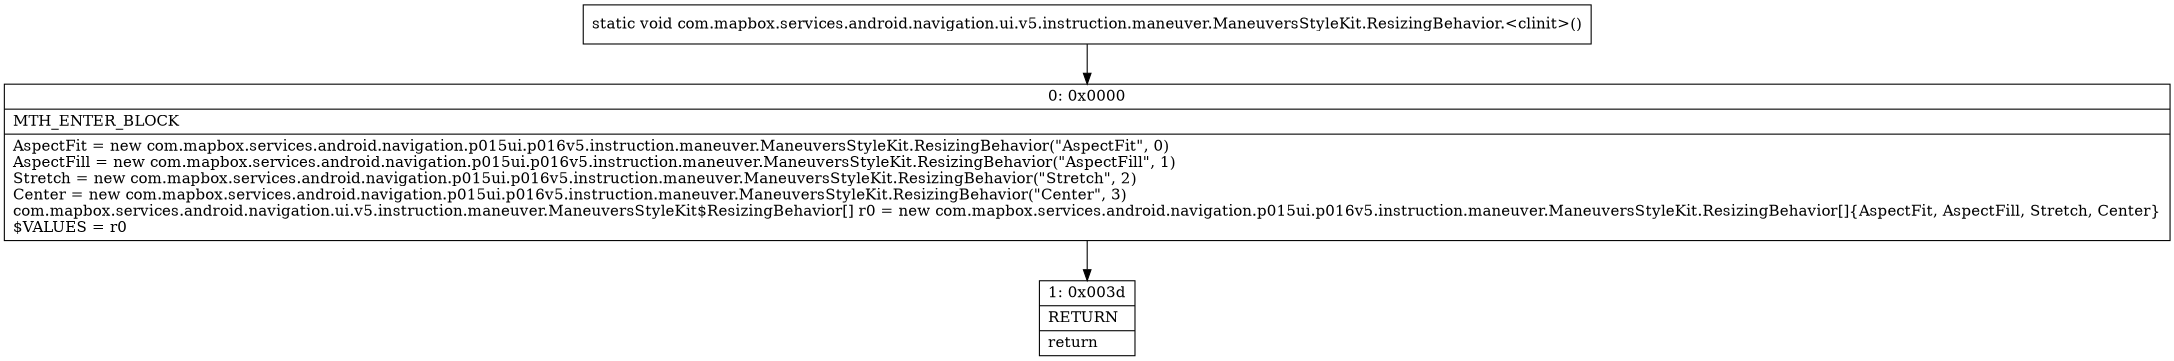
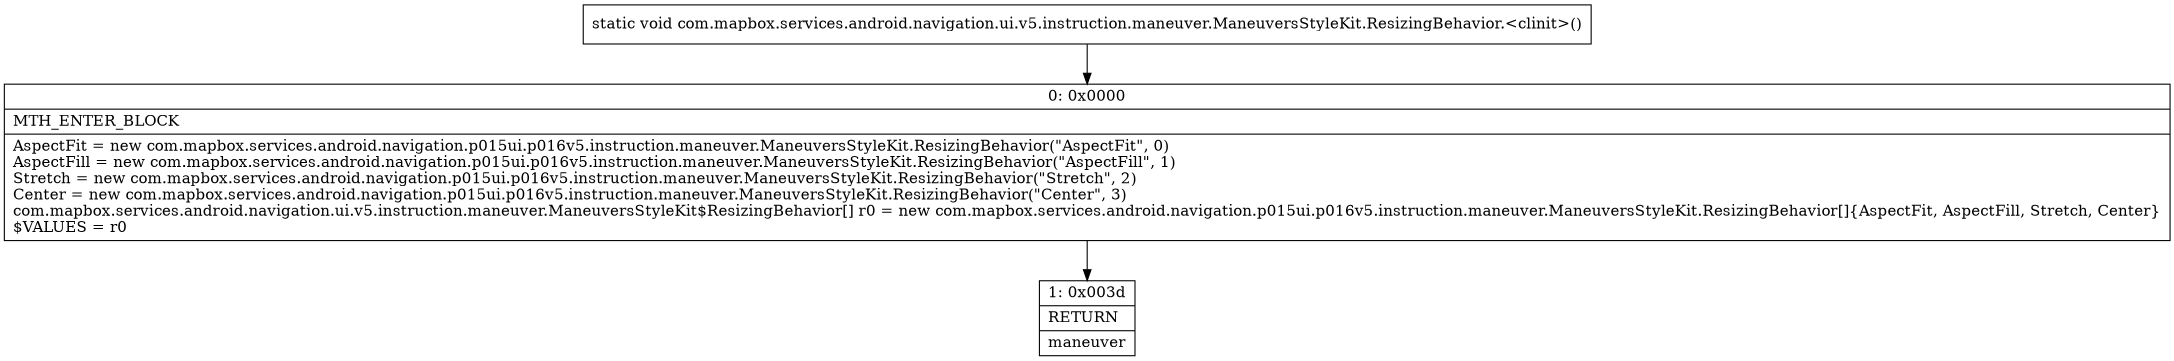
(1073, 343) -> (1087, 343)
